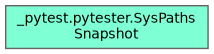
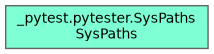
(107, 27) -> (107, 27)
